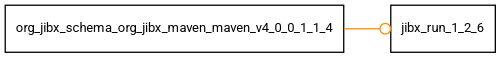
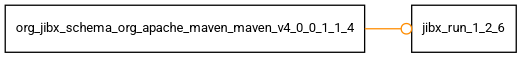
(174, 29) -> (185, 29)
